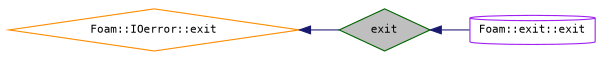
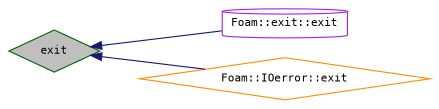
(325, 30) -> (153, 63)
